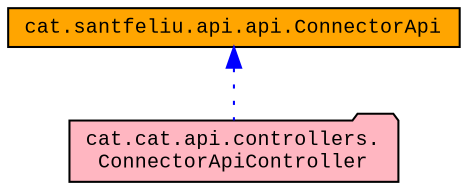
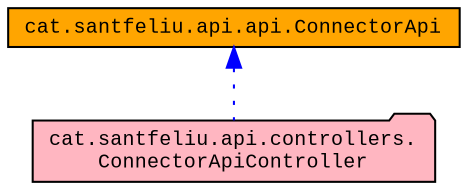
(234, 151) -> (234, 151)
